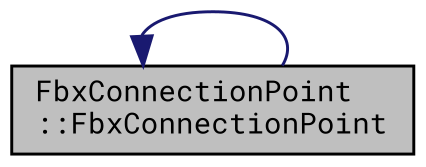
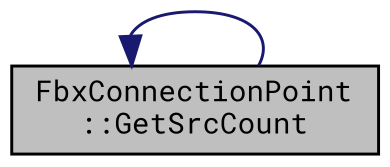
(213, 110) -> (195, 110)
